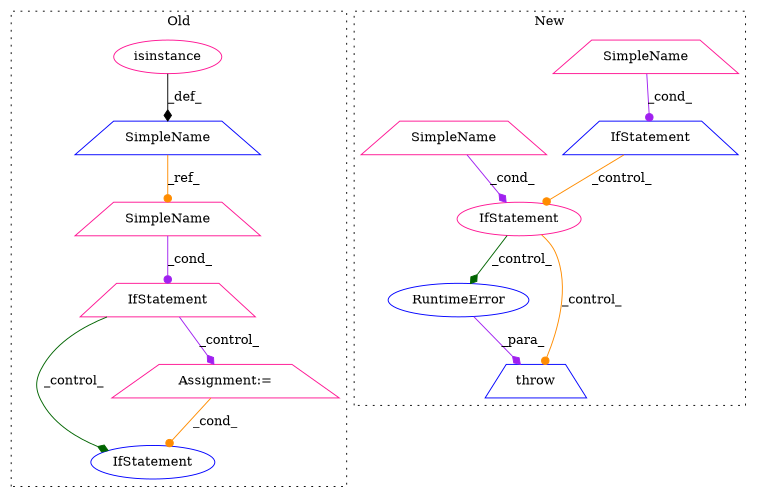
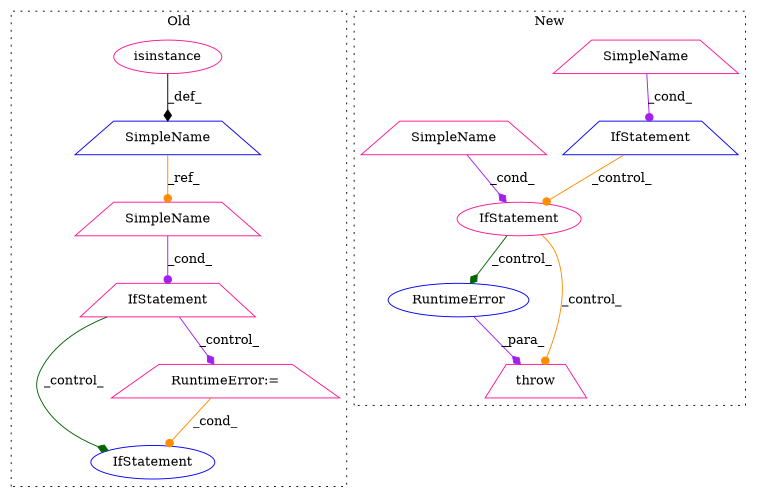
(226, 381) -> (226, 381)
(536, 381) -> (536, 381)
